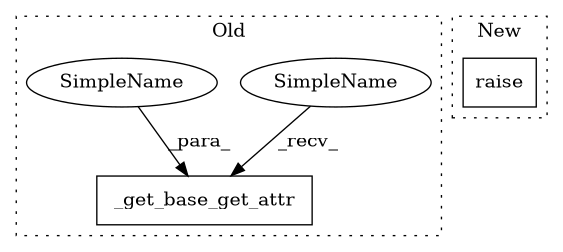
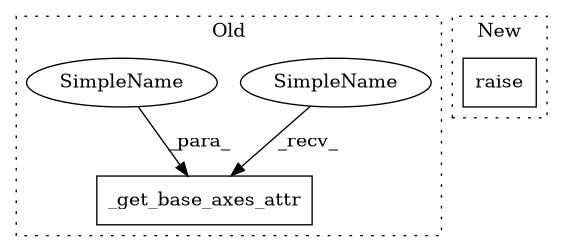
(204, 200) -> (204, 200)
